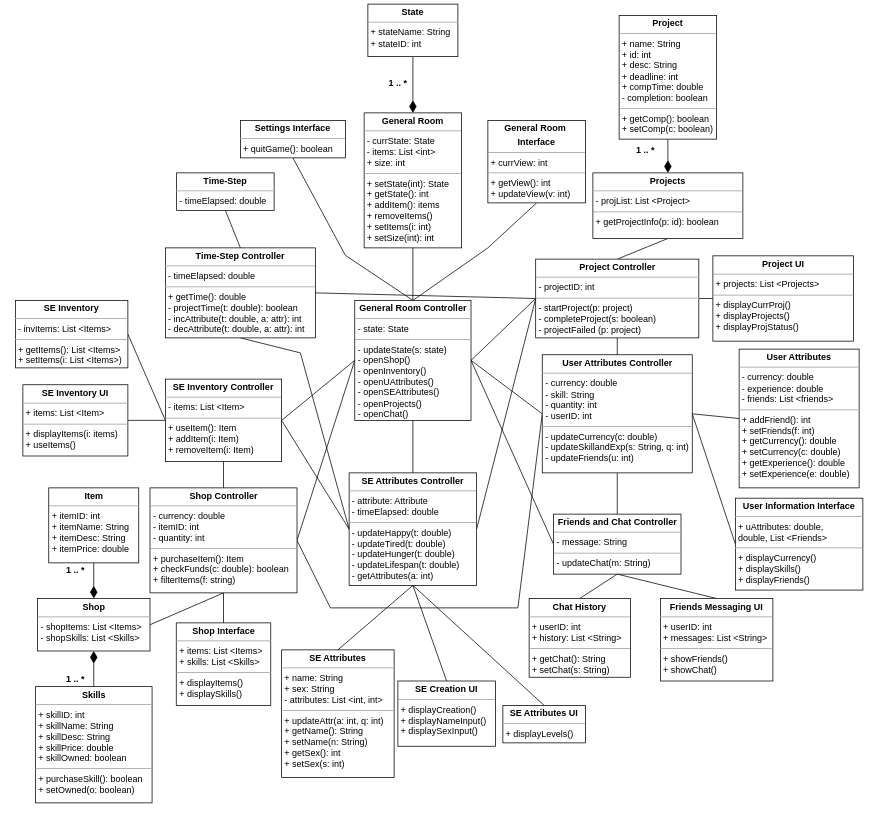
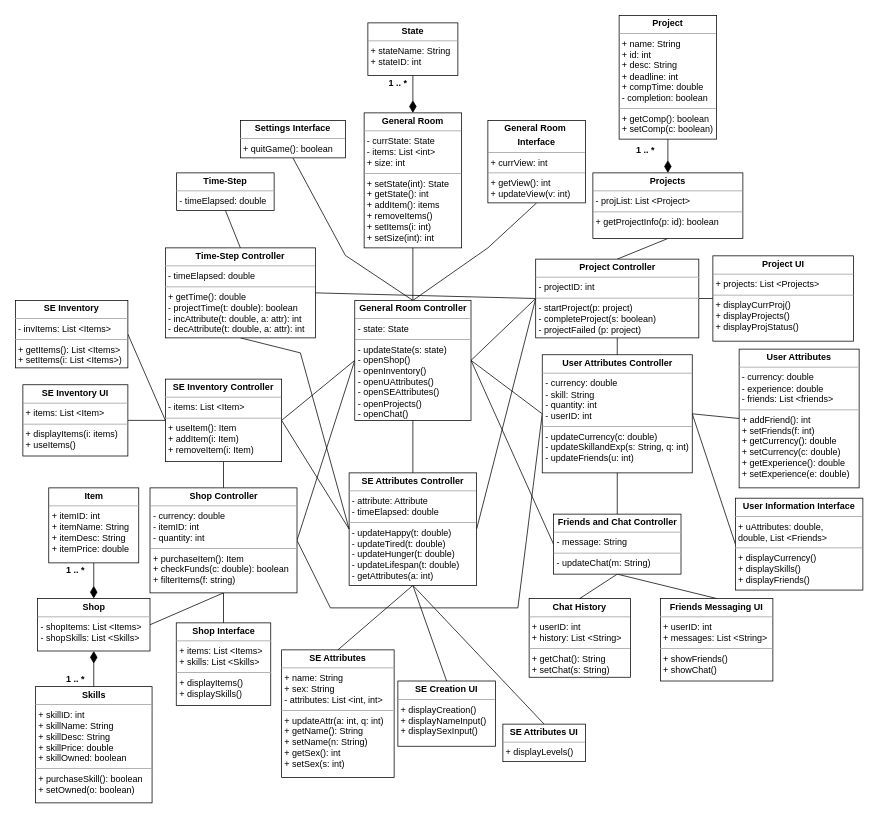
(413, 30) -> (413, 49)
(544, 724) -> (544, 743)
